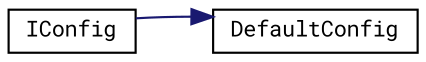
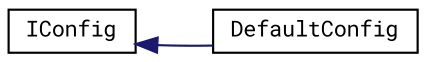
(164, 17) -> (185, 46)
